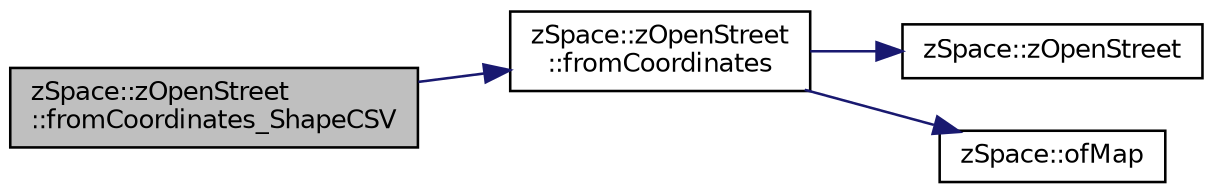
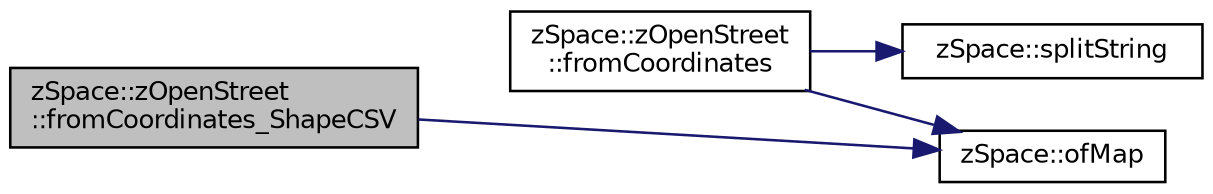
(1052, 51) -> (1052, 51)
(451, 78) -> (666, 134)
